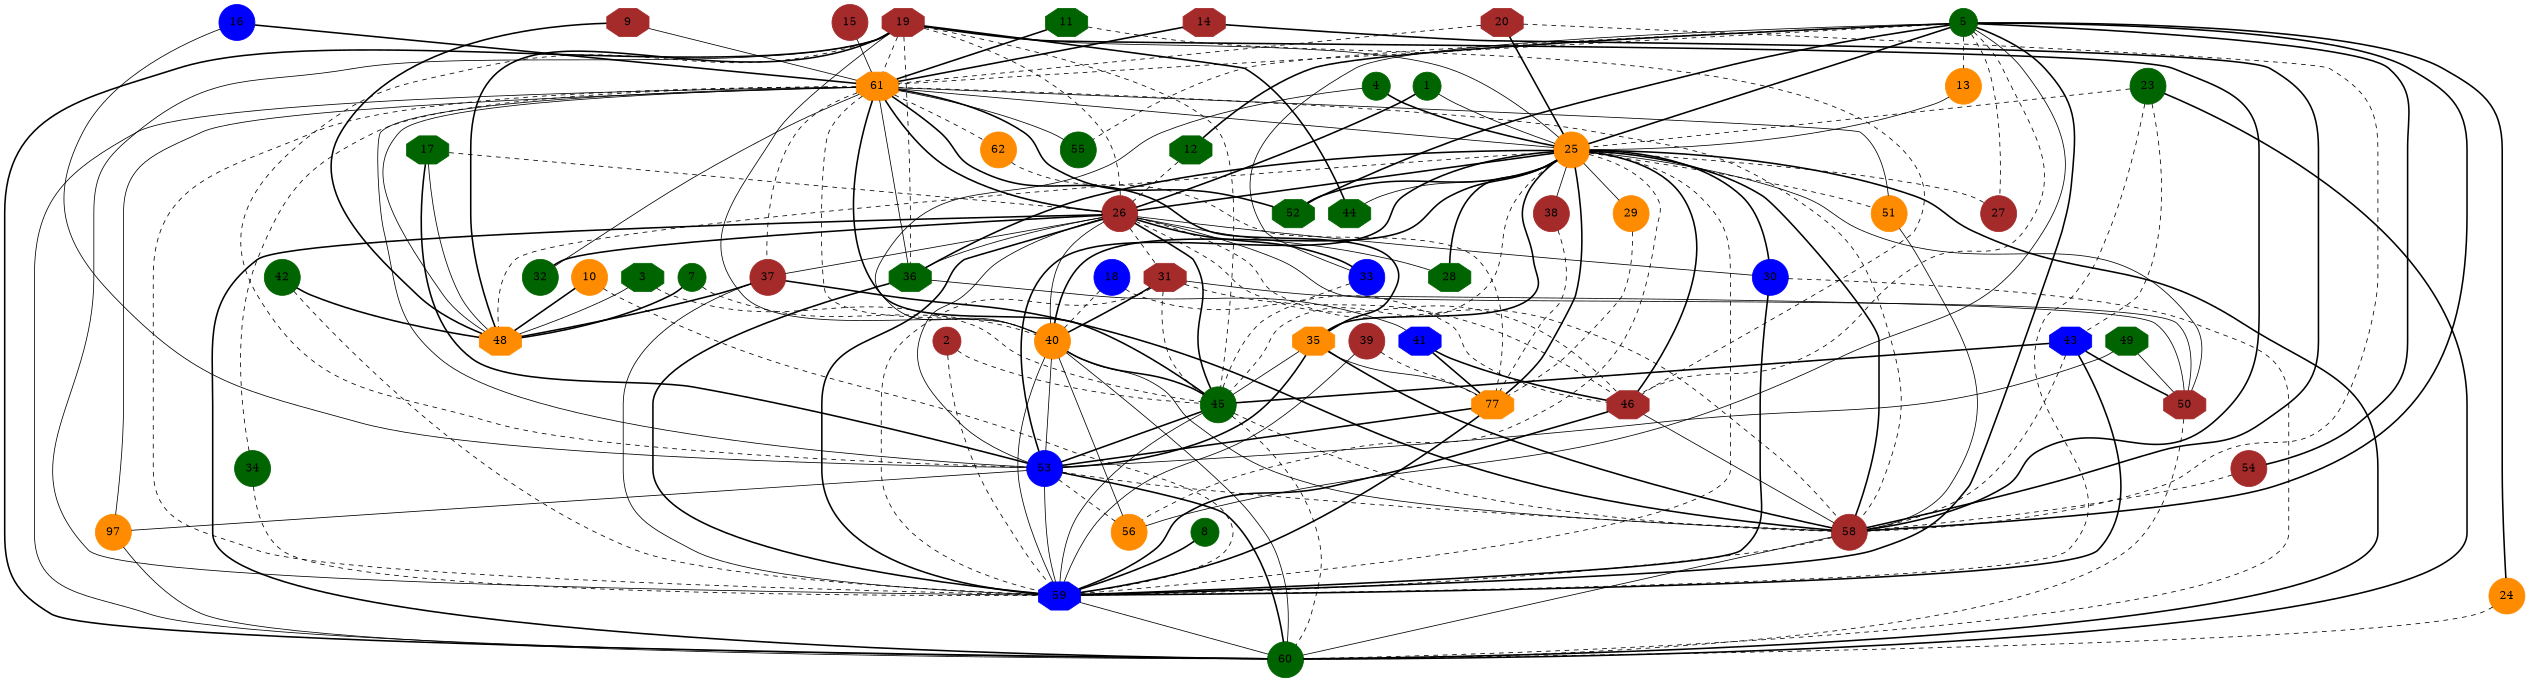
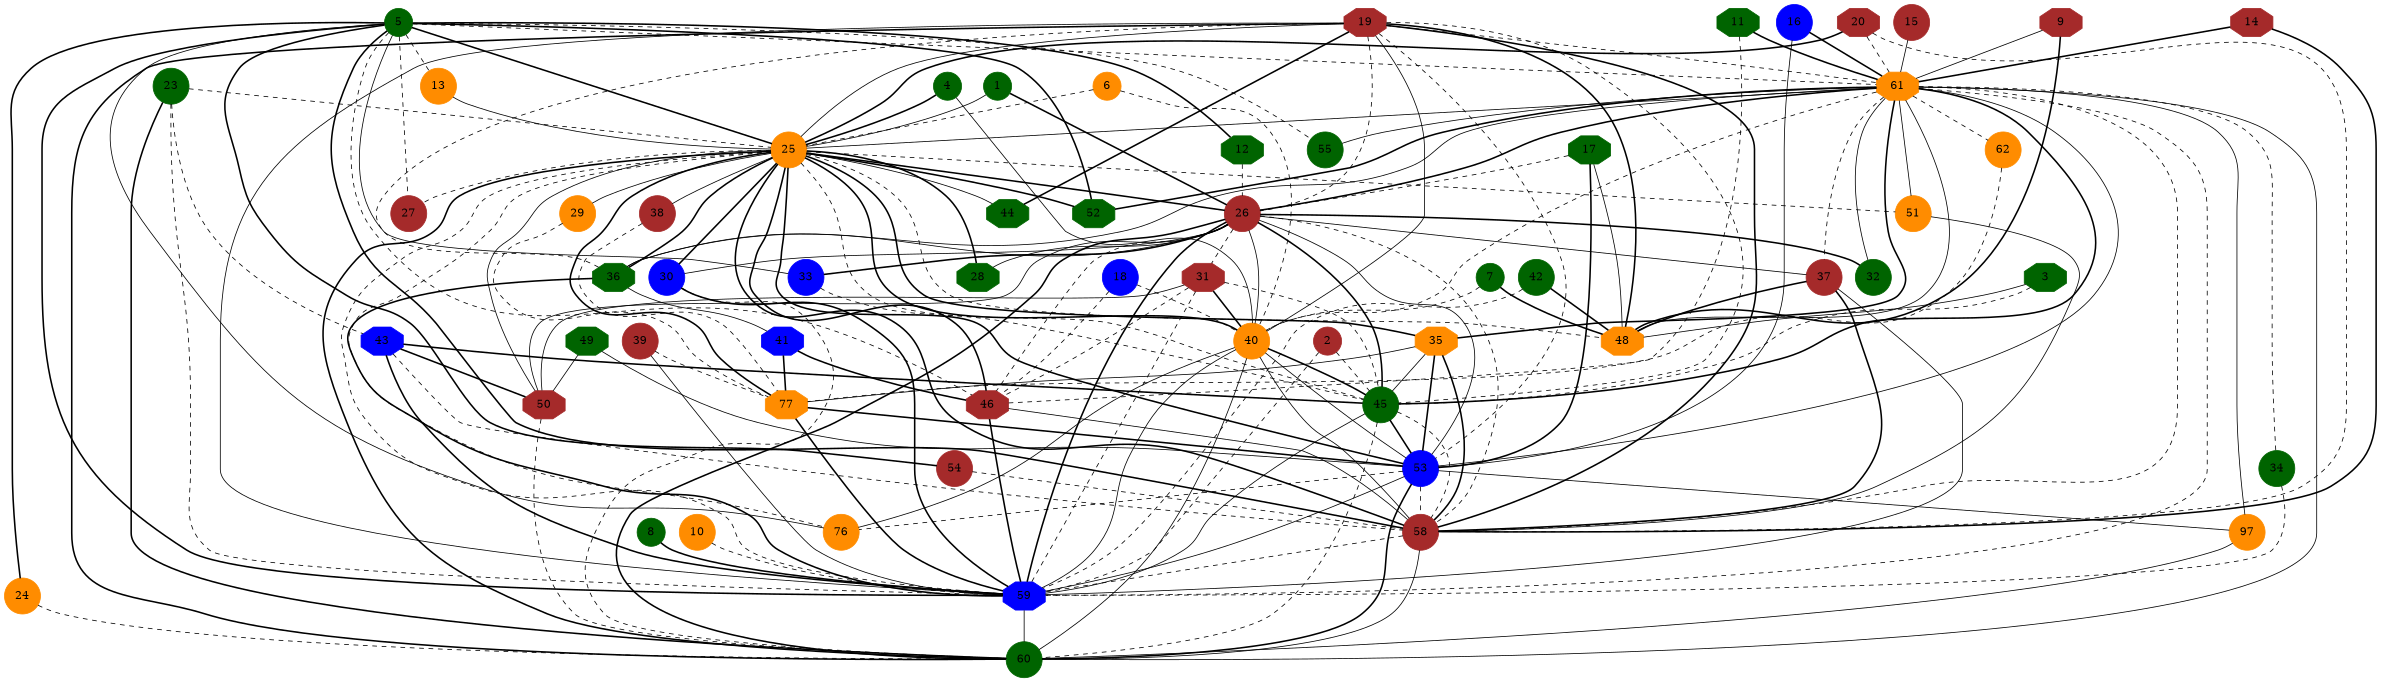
none -> (1107, 86)
(545, 309) -> none
(1129, 532) -> (841, 532)
